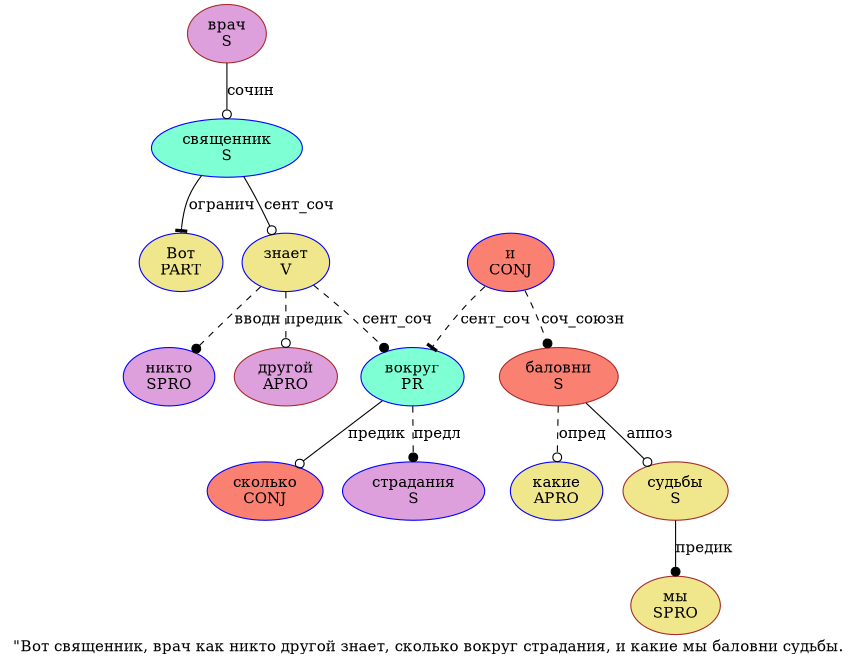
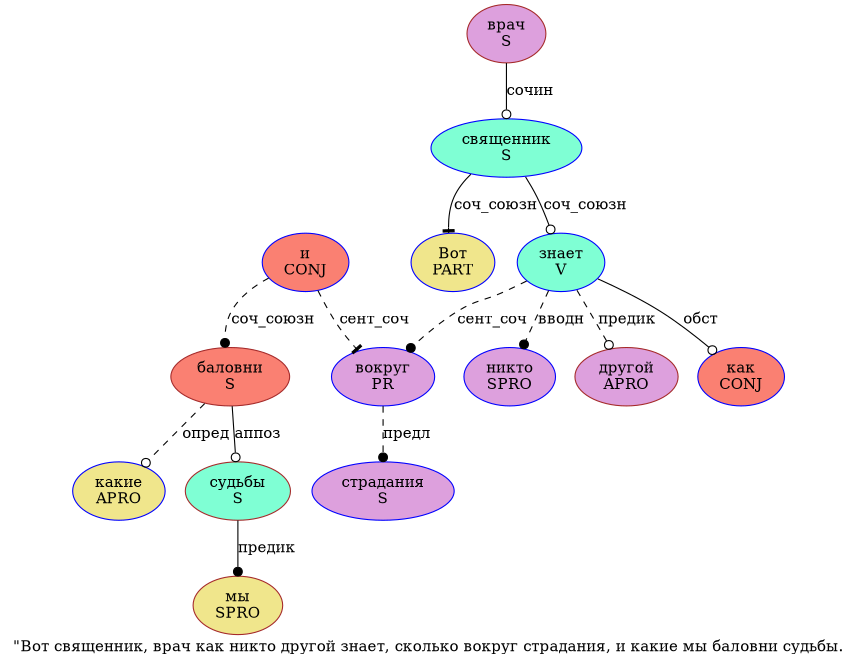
(222, 205) -> (496, 205)
(299, 205) -> (585, 205)
(286, 262) -> (561, 262)
(412, 377) -> (383, 377)
none -> (741, 377)
(265, 491) -> none
(676, 491) -> (238, 491)
